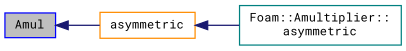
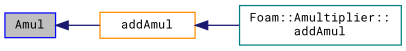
(148, 25) -> (148, 25)
(320, 25) -> (320, 25)
